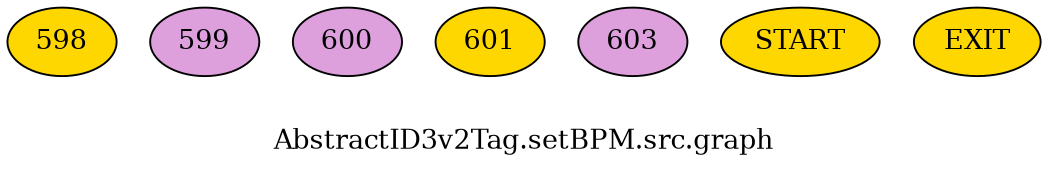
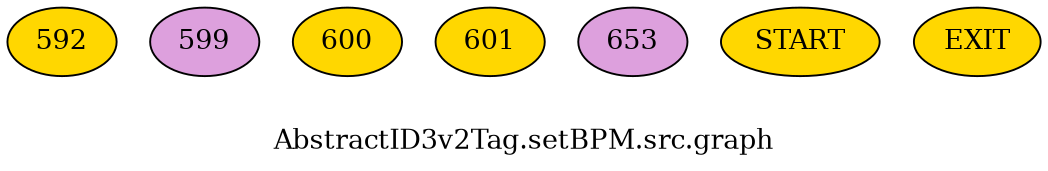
(62, 42) -> (62, 42)
(347, 42) -> (347, 42)
(633, 42) -> (633, 42)
